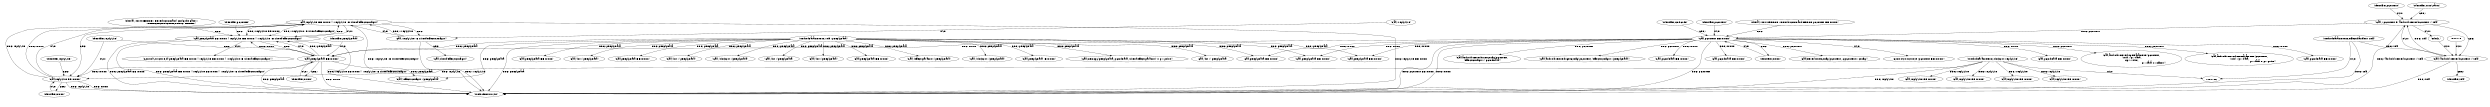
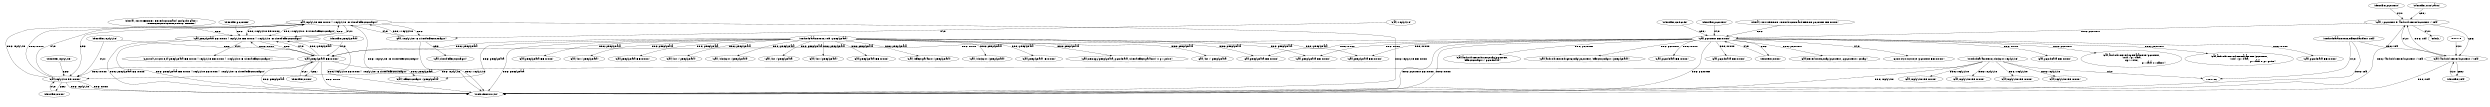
(2445, 48) -> (2450, 70)
